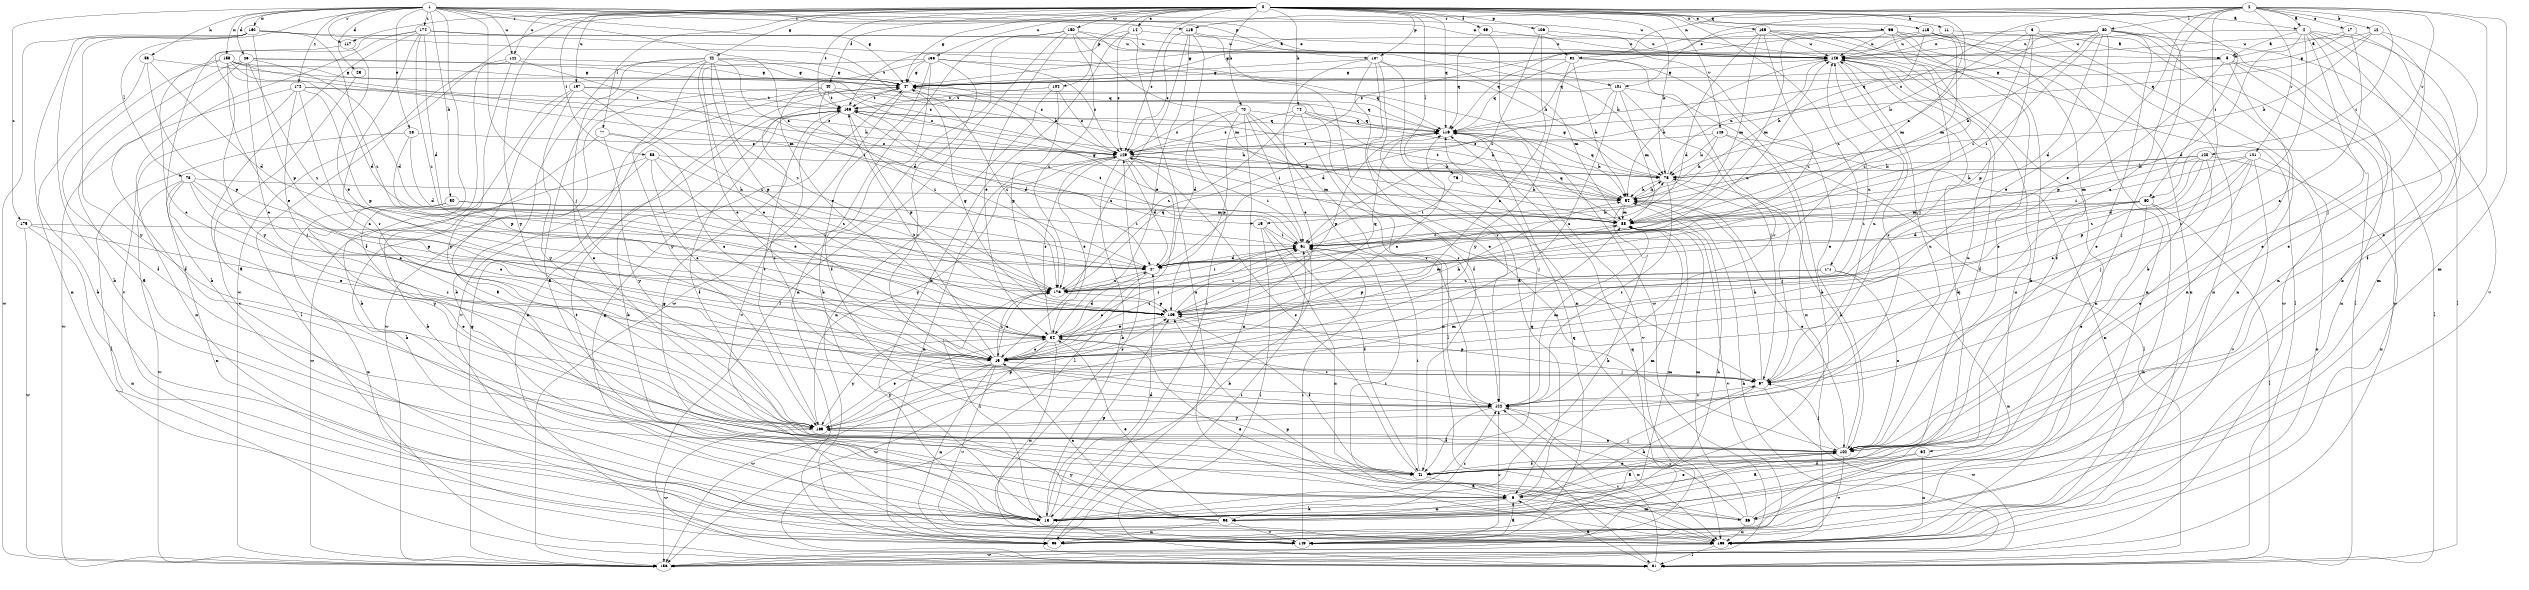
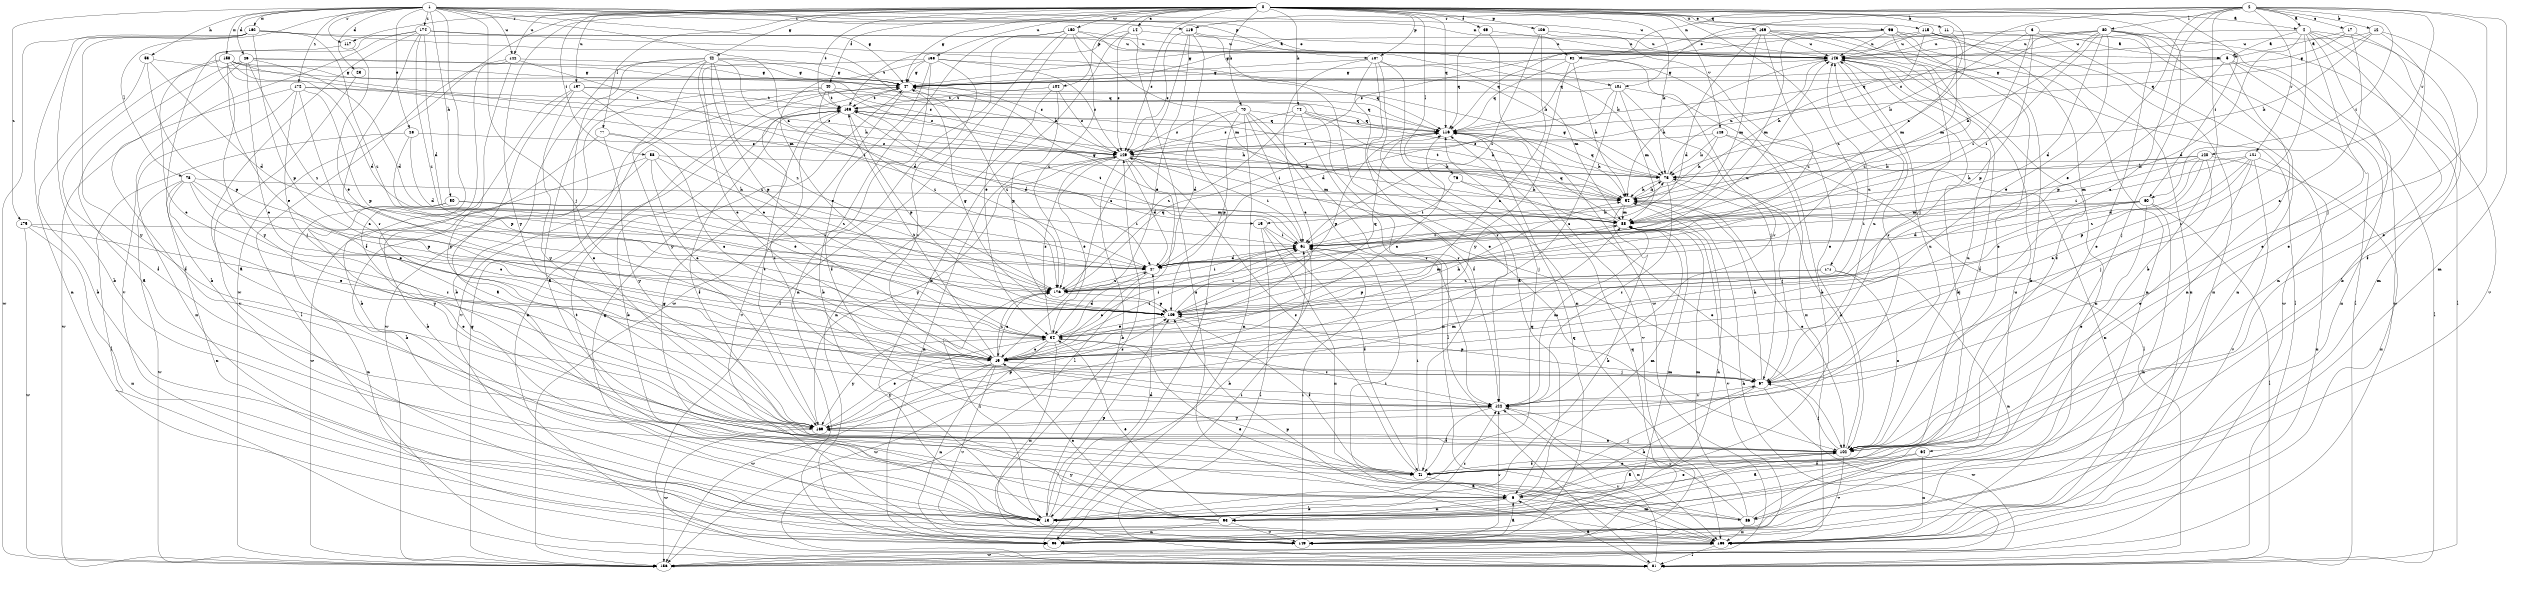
none -> (1687, 302)
